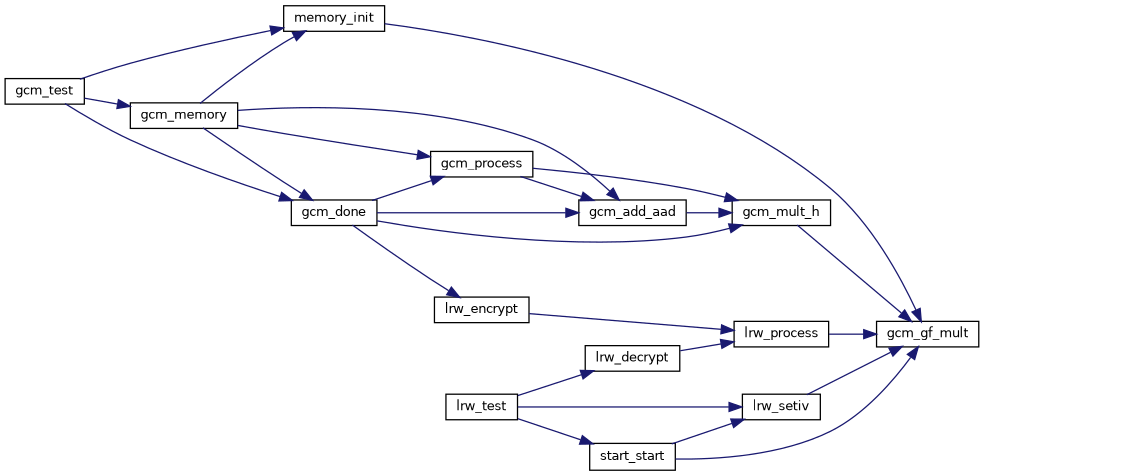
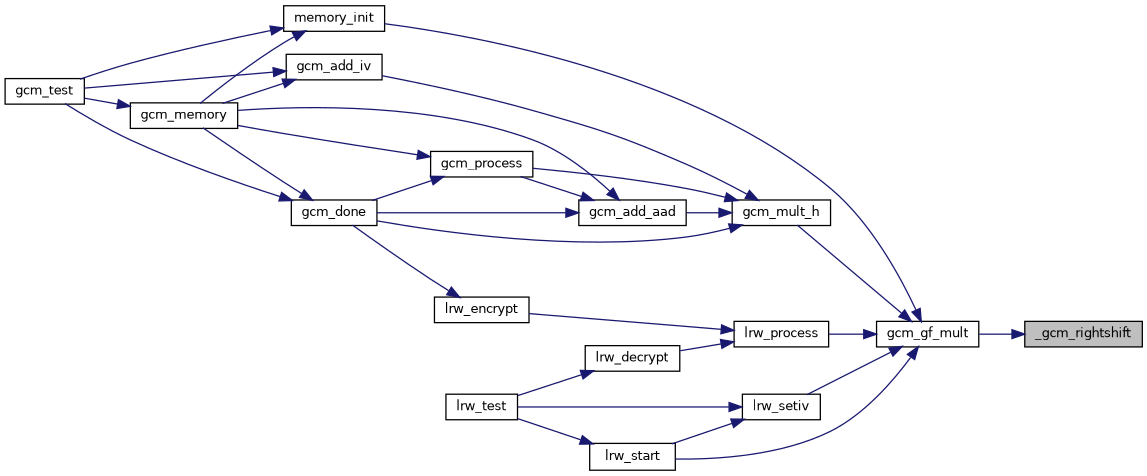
none -> (334, 67)
none -> (1084, 334)
(632, 457) -> (632, 457)
